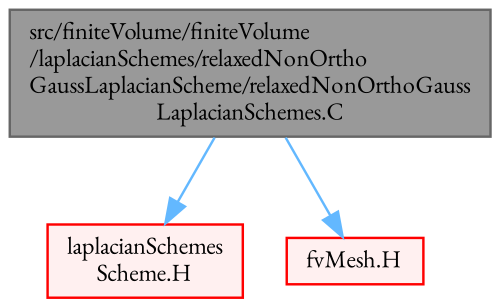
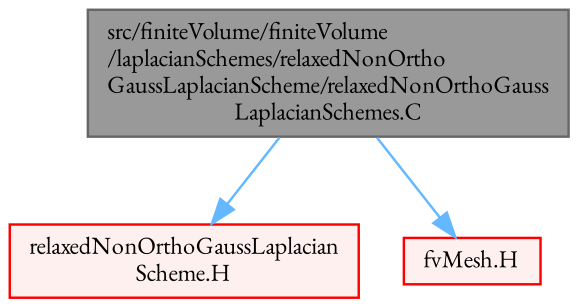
(145, 261) -> (184, 261)
